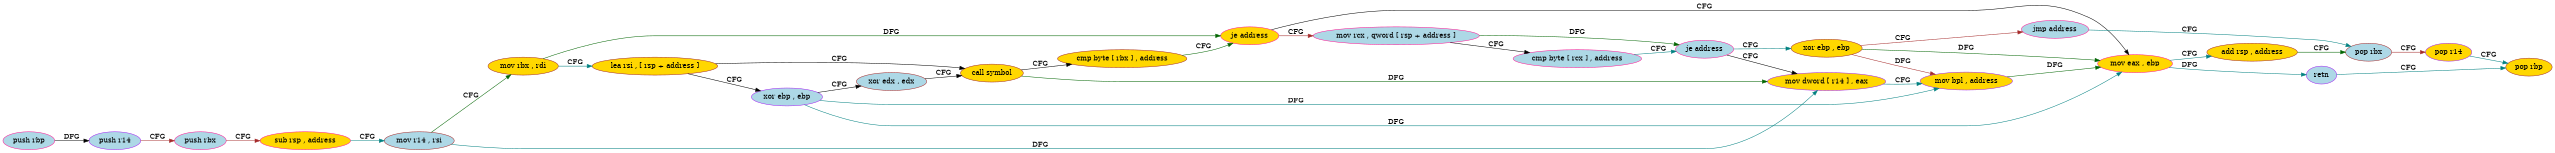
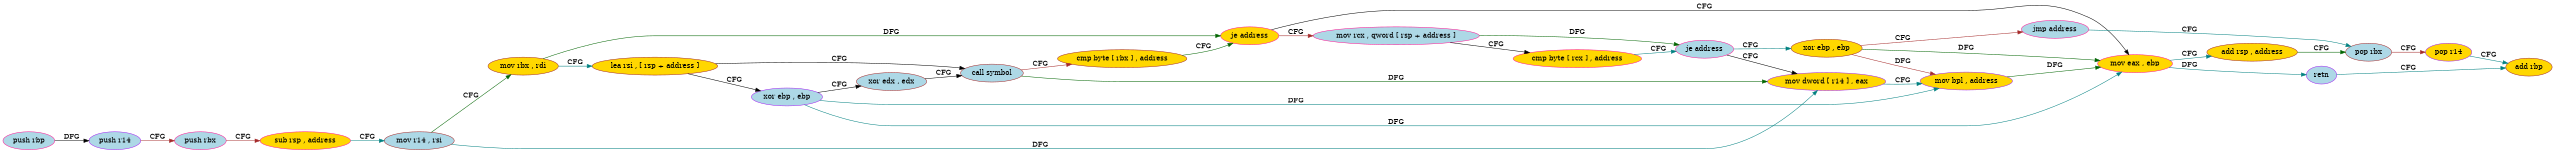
(1577, 59) -> (1577, 59)
(1044, 67) -> (1044, 67)
(2529, 67) -> (2529, 67)
(992, 73) -> (992, 73)
